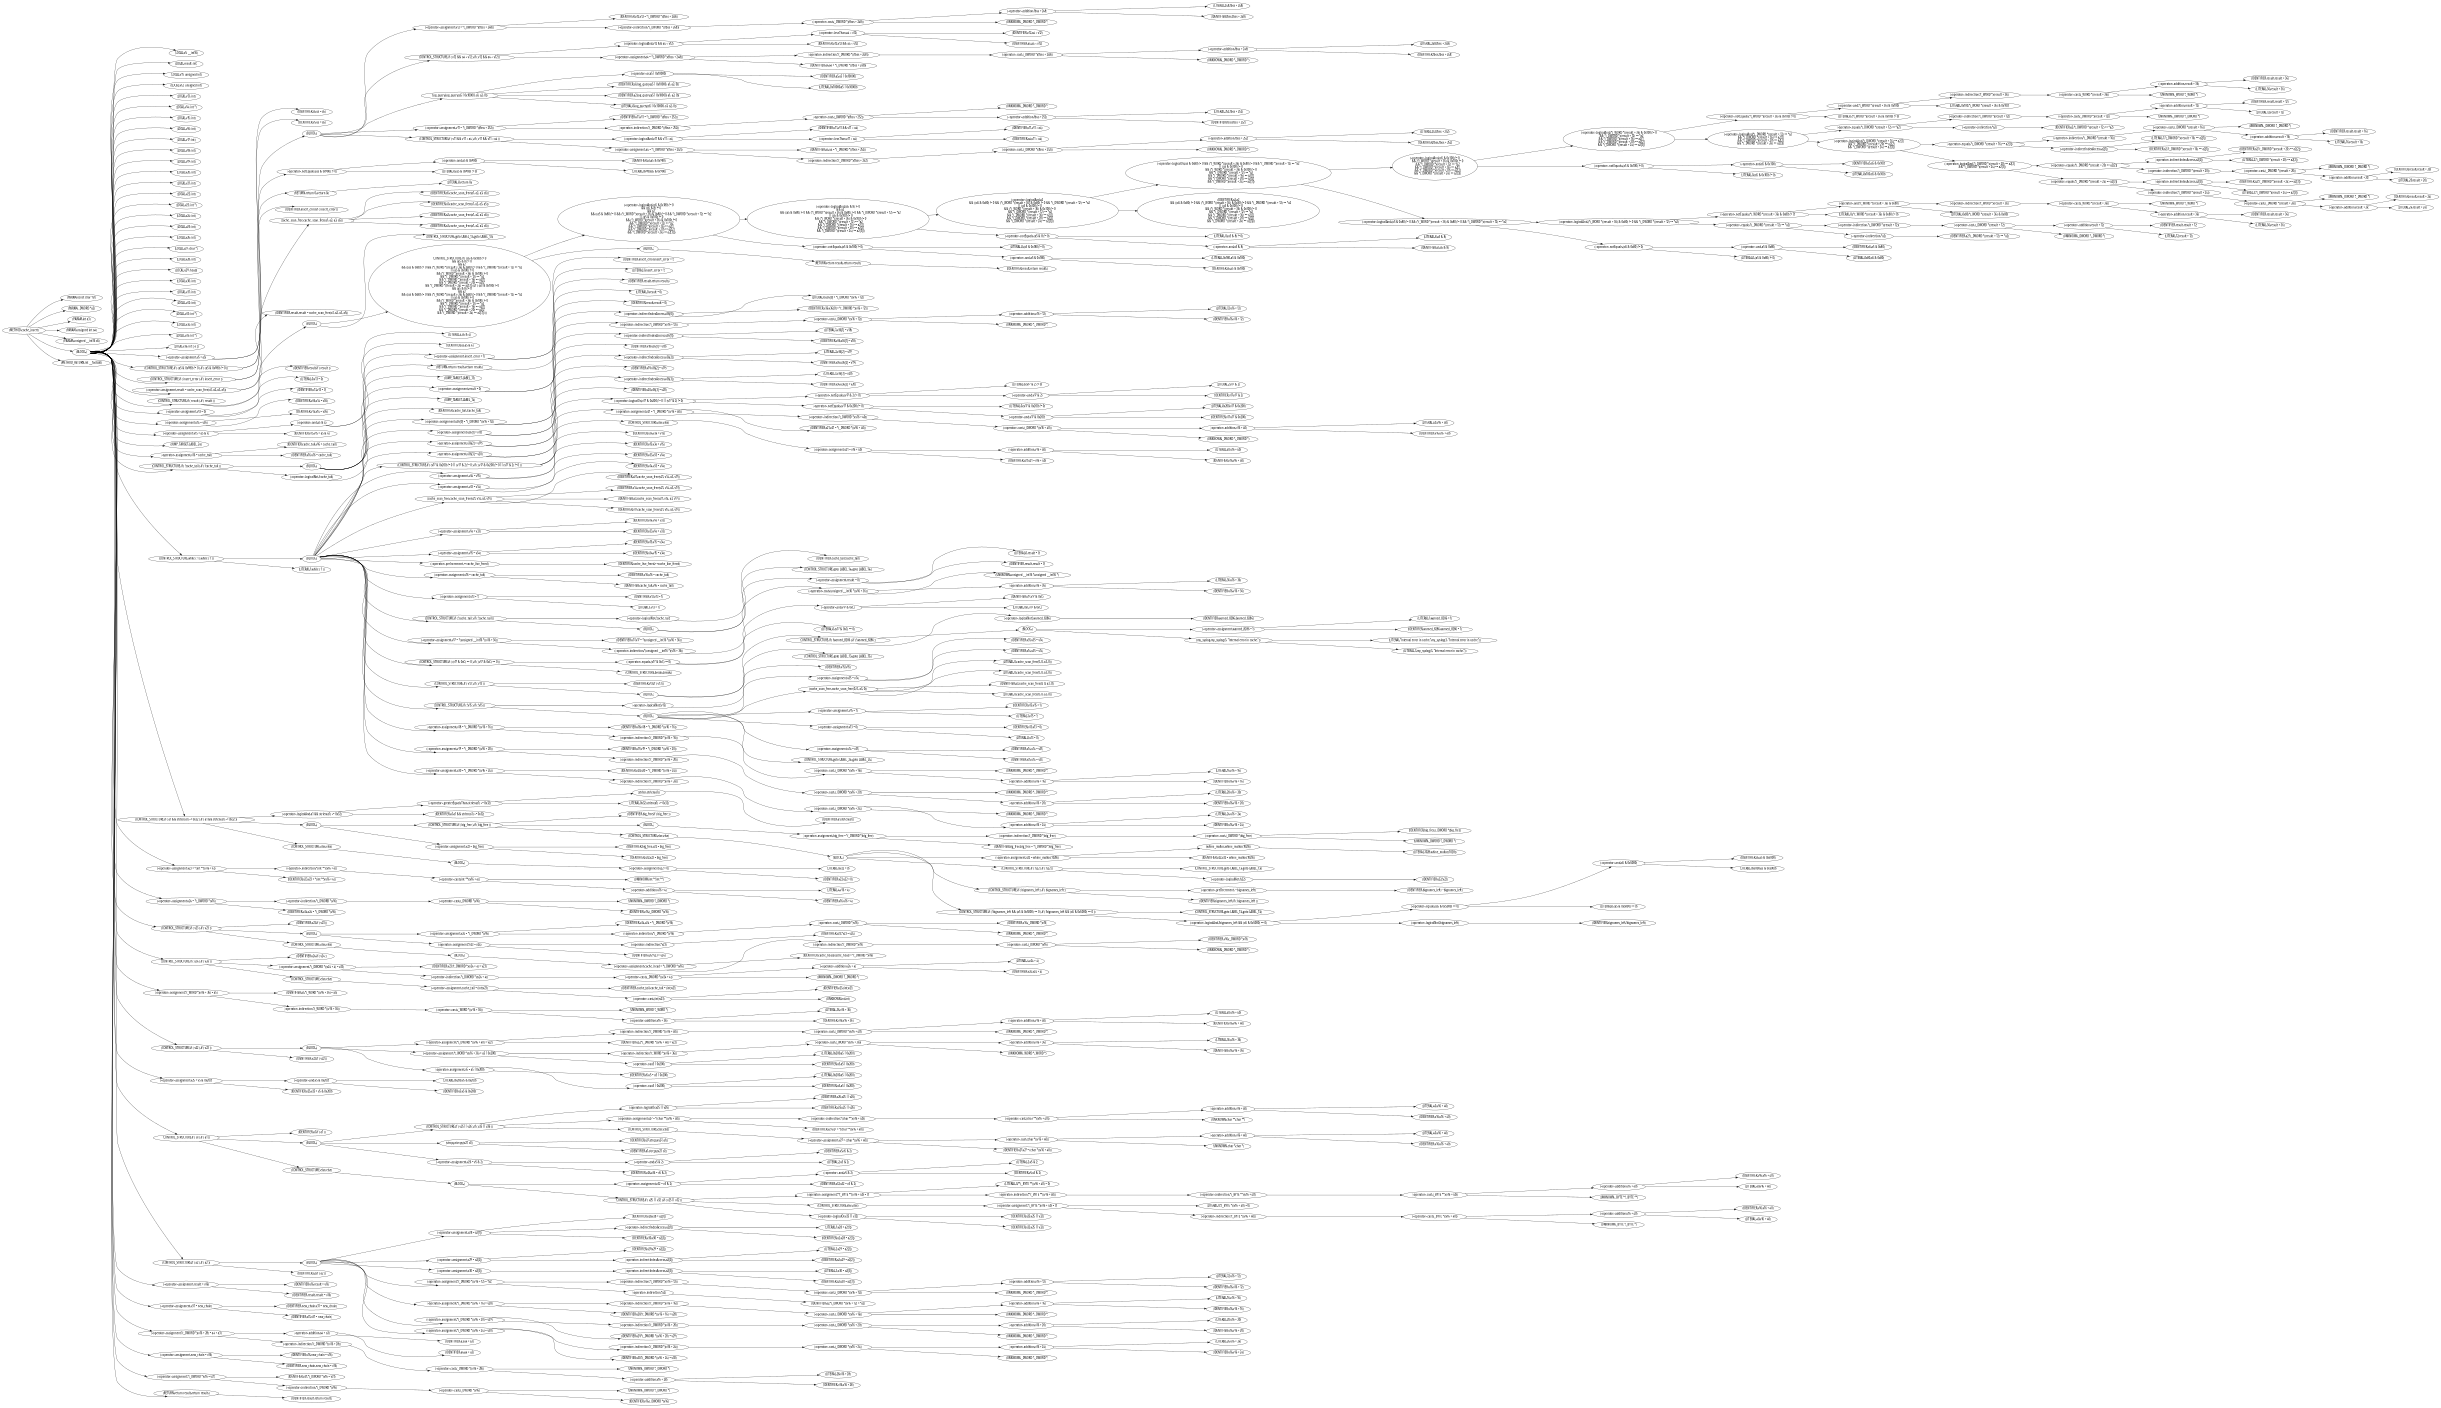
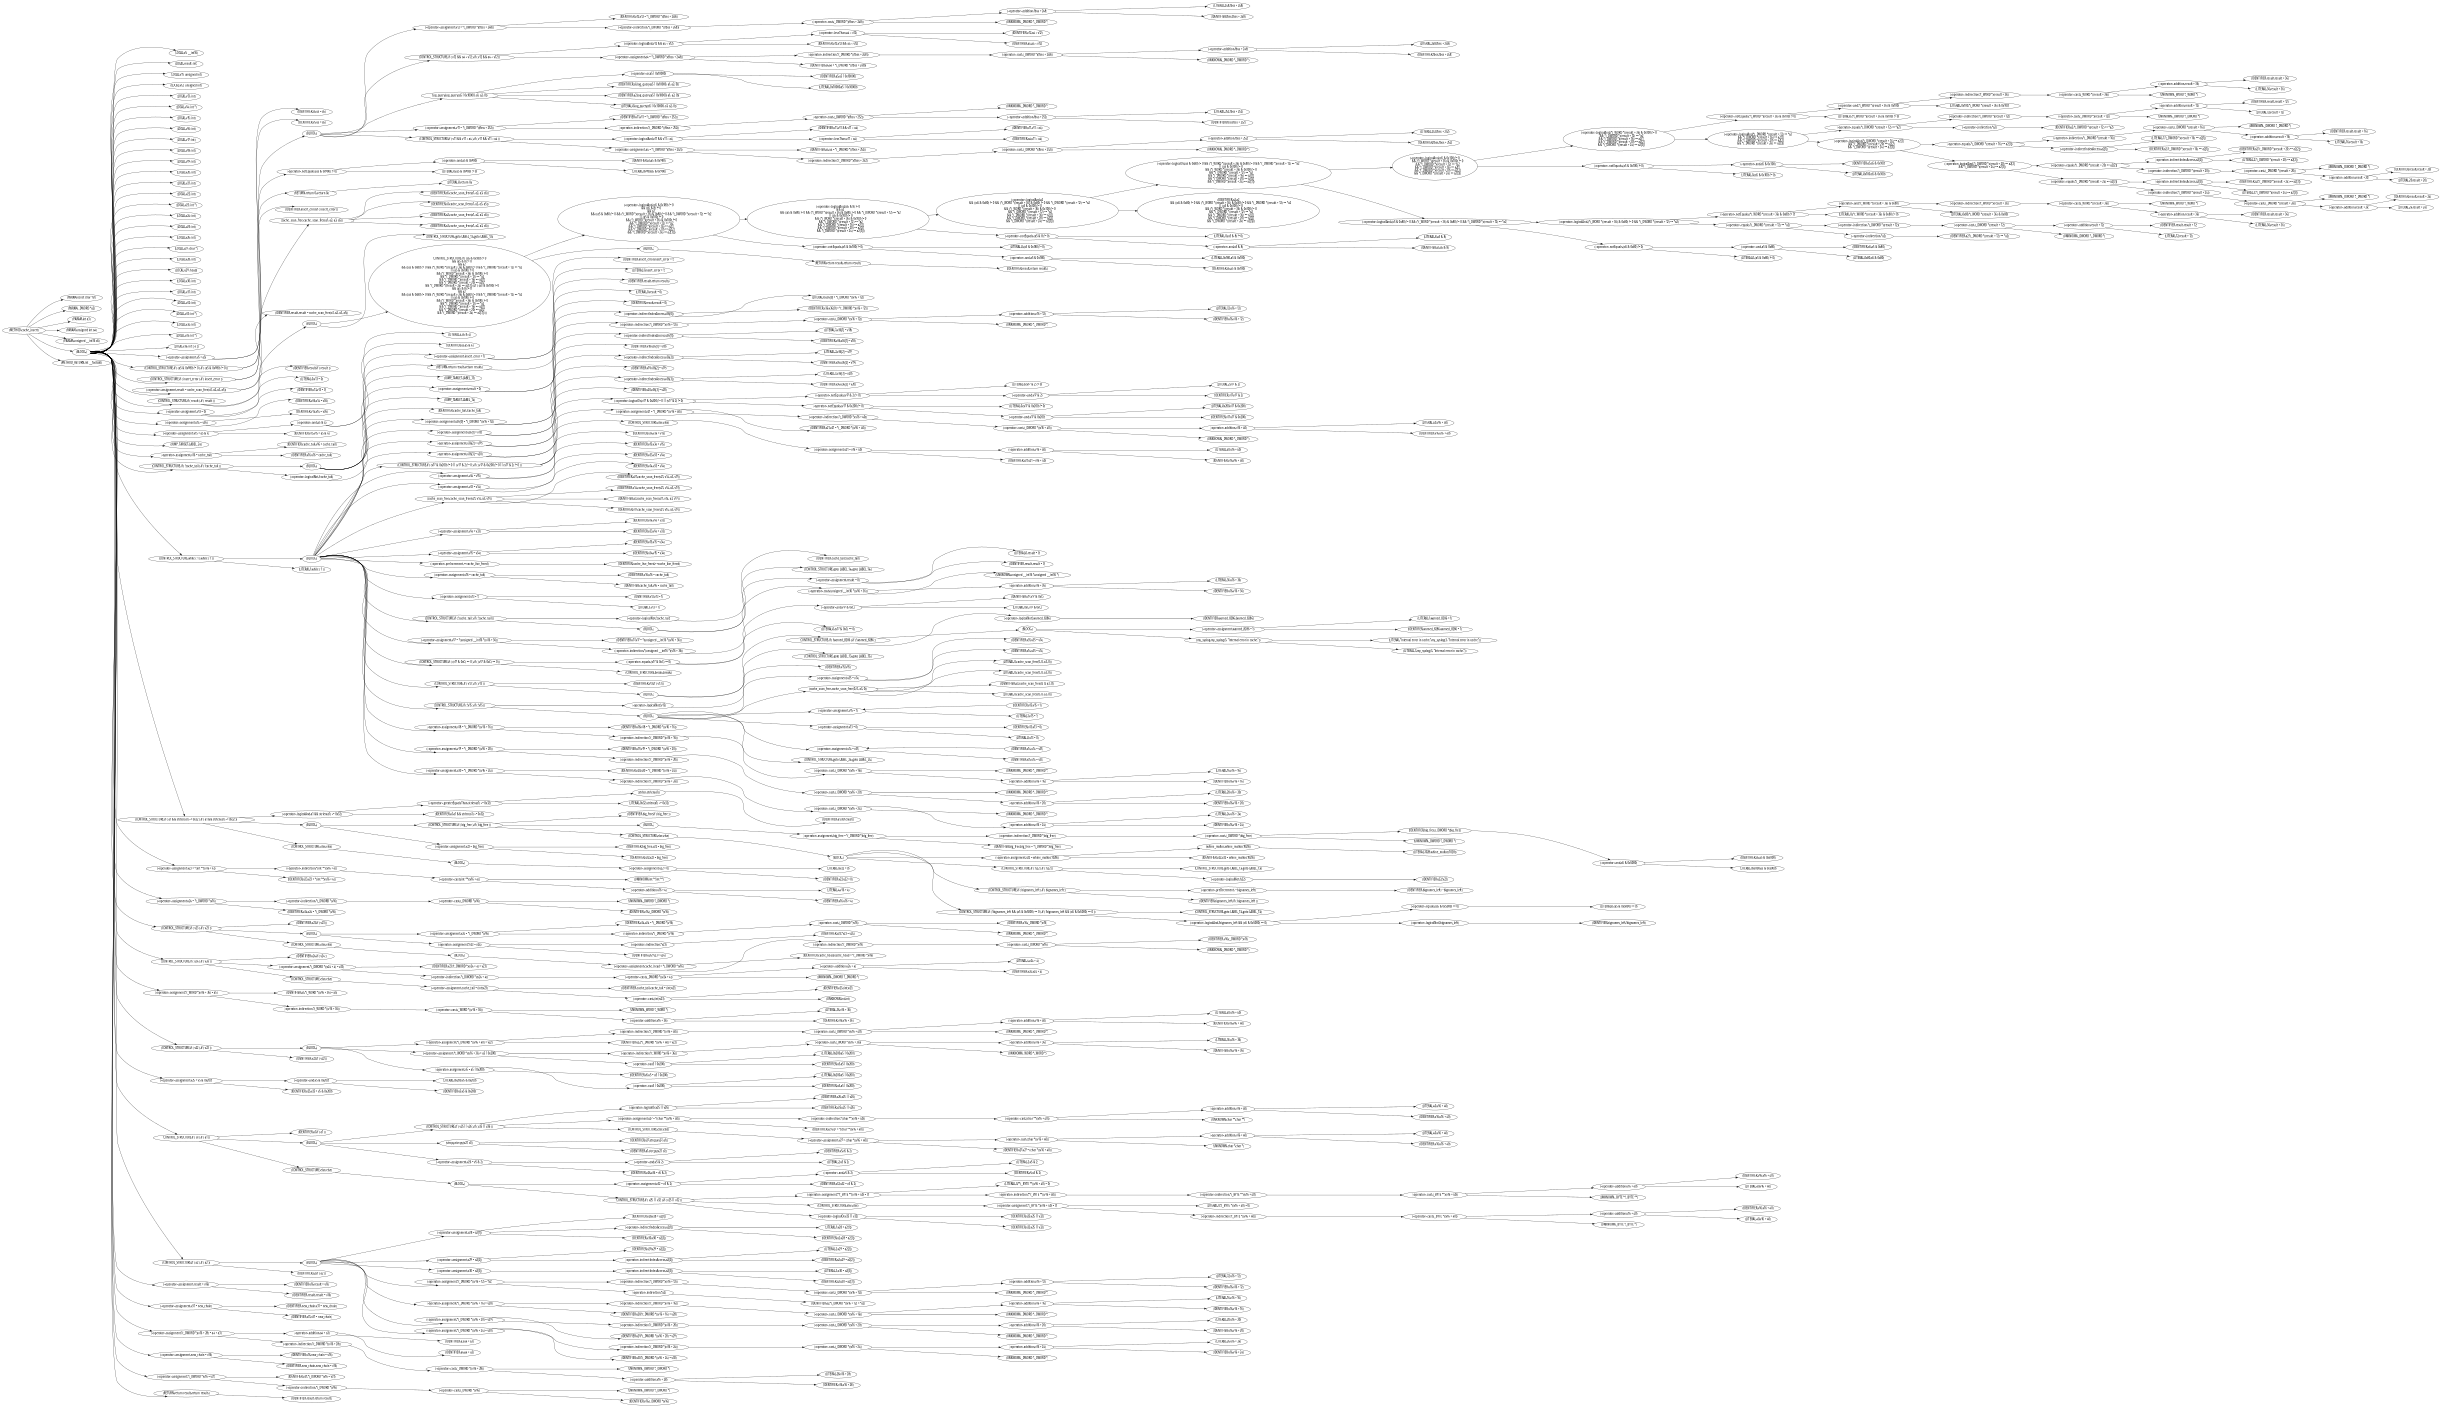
(936, 710) -> (936, 707)
(935, 751) -> (937, 748)
(1539, 894) -> (1541, 838)
